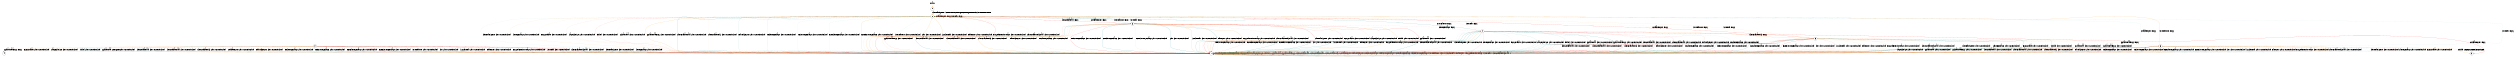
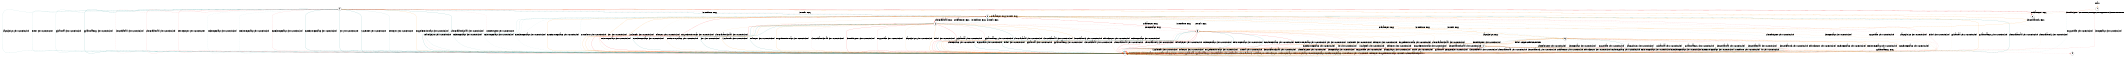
(1307, 25) -> (1066, 24)
(2130, 42) -> (1490, 35)
(2316, 47) -> (1513, 43)
